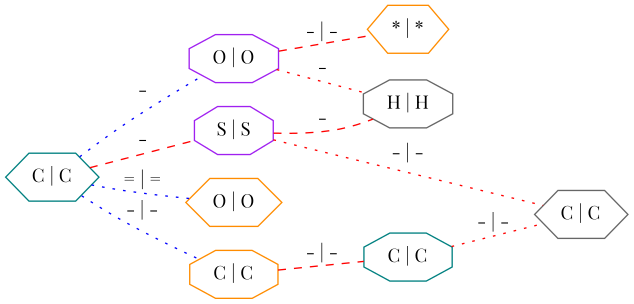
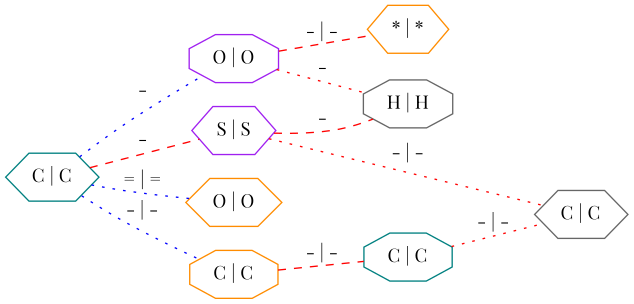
(234, 131) -> (234, 131)
